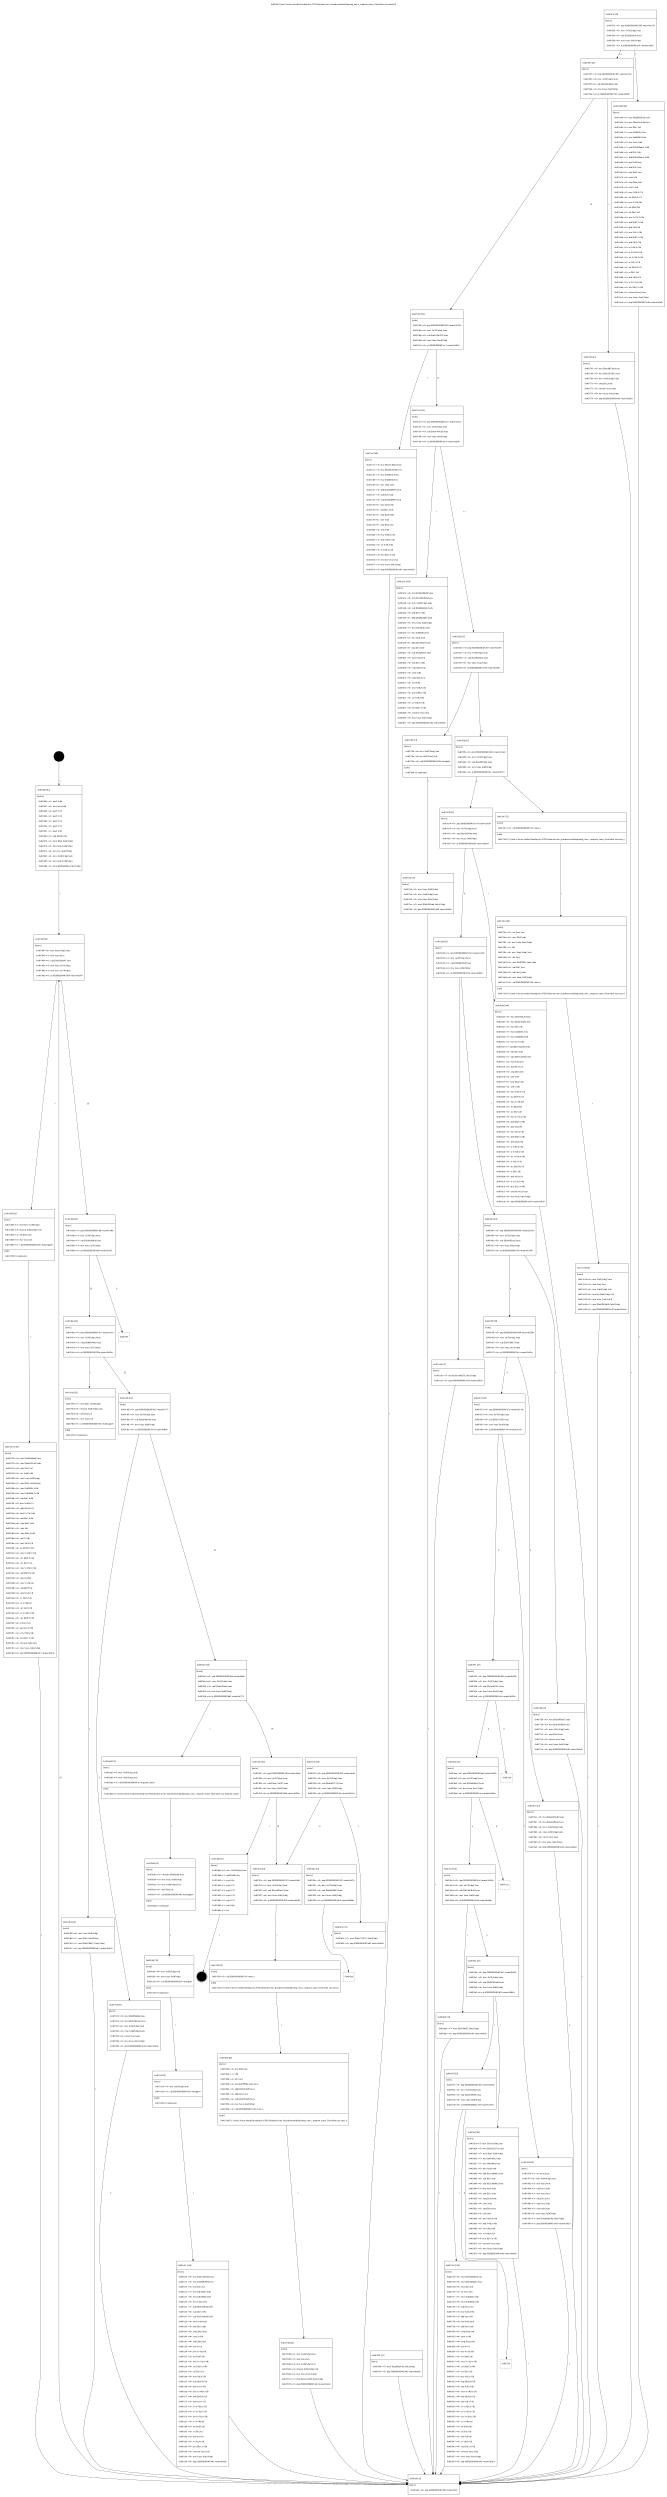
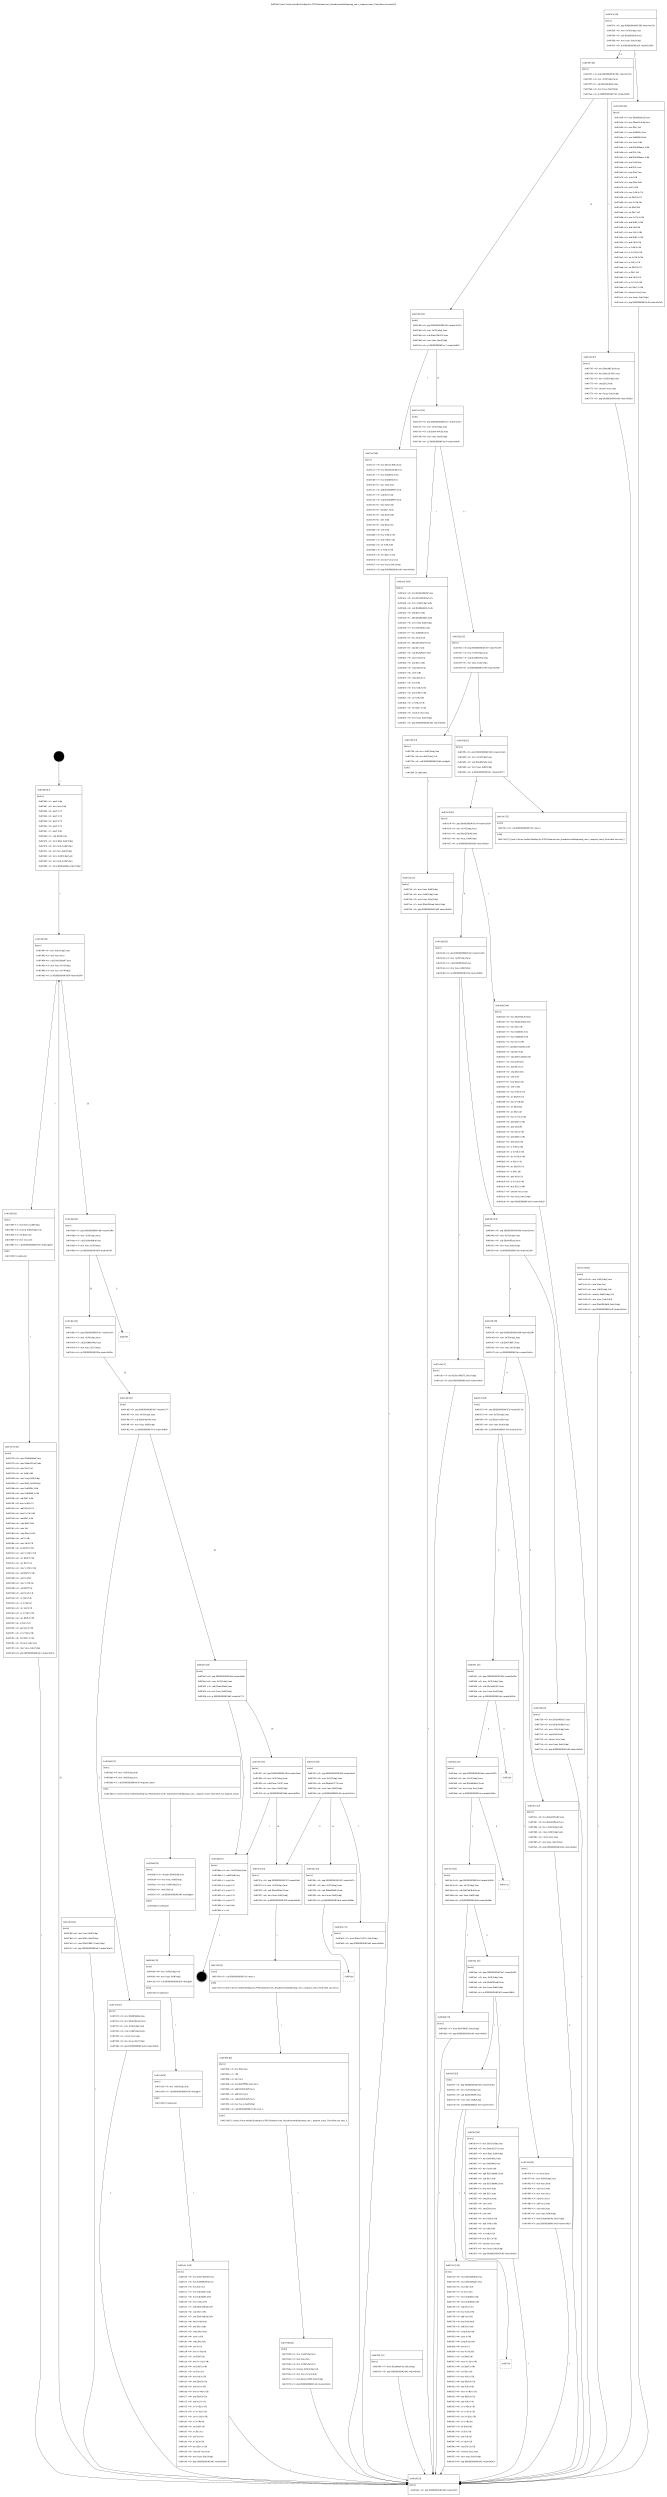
(561, 957) -> none
(89, 1414) -> none
(197, 1728) -> (243, 1776)
none -> (331, 1830)
none -> (359, 2235)
